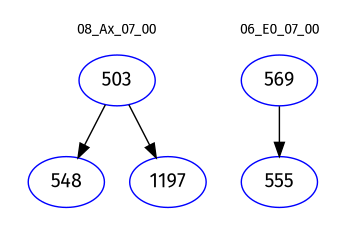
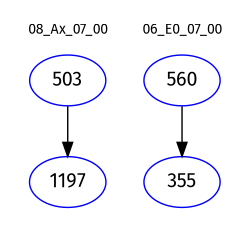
(279, 80) -> (182, 80)
(66, 182) -> none
(279, 182) -> (182, 182)
